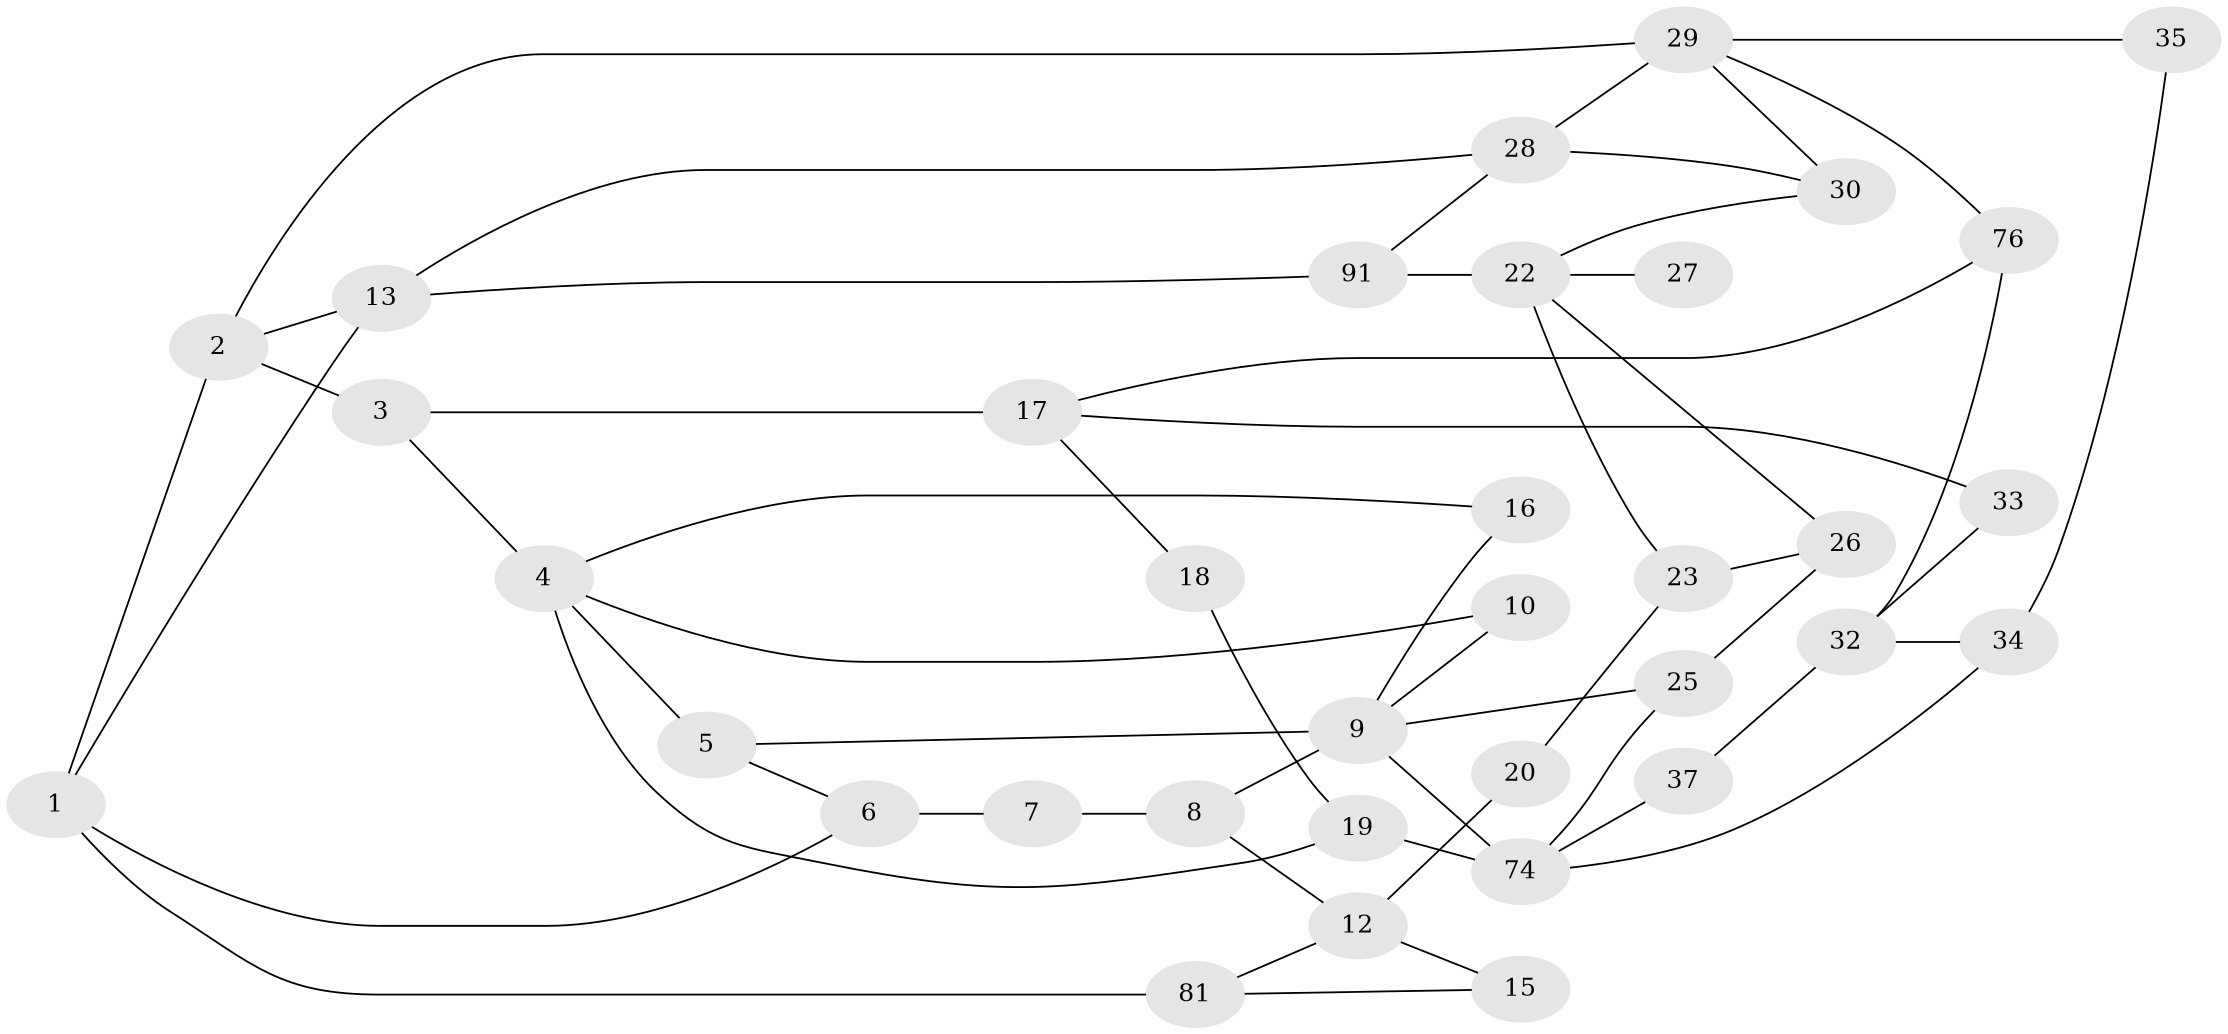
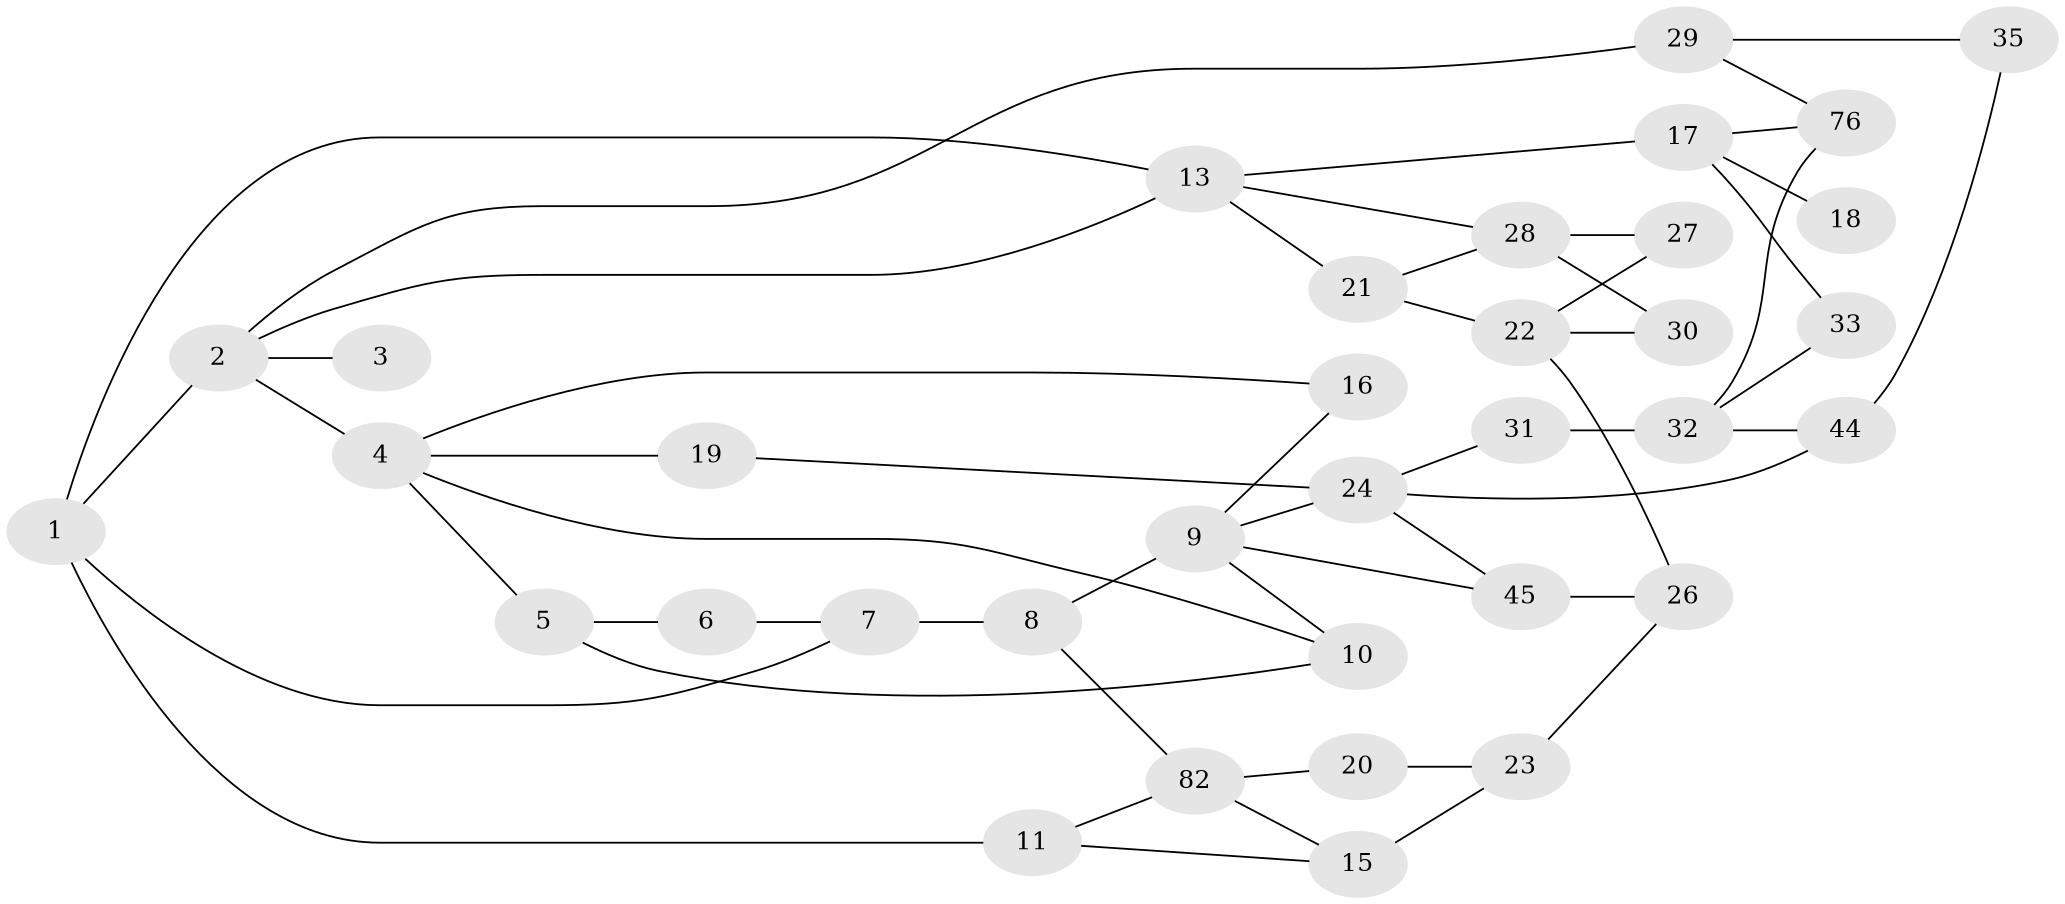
(1602, 95) -> (1602, 235)
(1765, 116) -> none
(1358, 275) -> (1358, 289)
(707, 412) -> (1440, 158)
(1590, 439) -> (1439, 816)
(463, 496) -> (300, 407)
(2009, 642) -> (1846, 430)
(1684, 684) -> (1521, 597)
(1264, 710) -> none
(1032, 738) -> (944, 696)
(1684, 781) -> (1521, 430)
(1521, 872) -> (1358, 490)
(461, 926) -> (442, 705)
(1358, 926) -> (1195, 781)
(1195, 995) -> (1033, 843)
